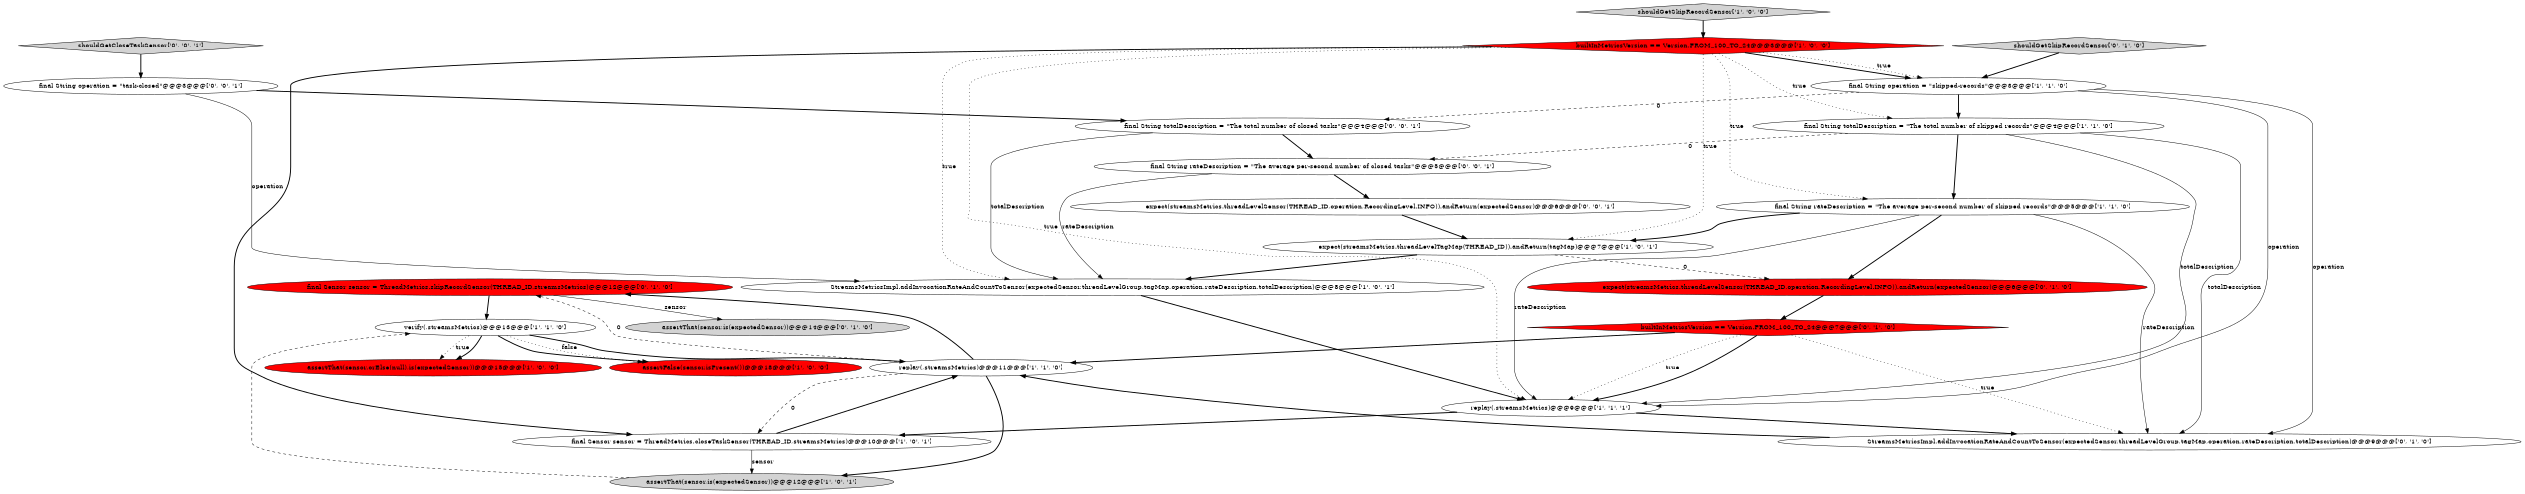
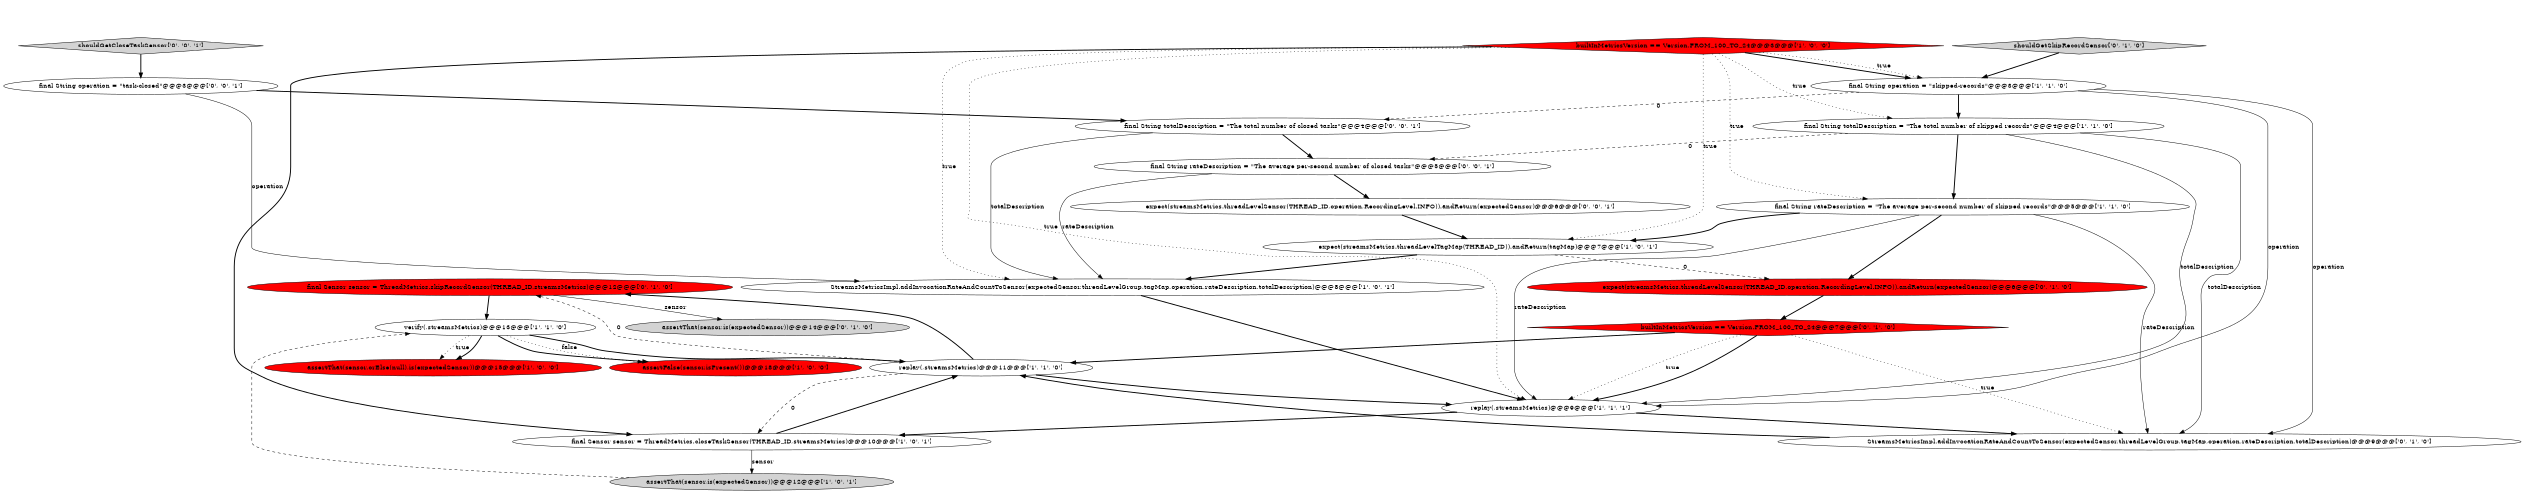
(1703, 12) -> none
(961, 461) -> (1241, 394)
